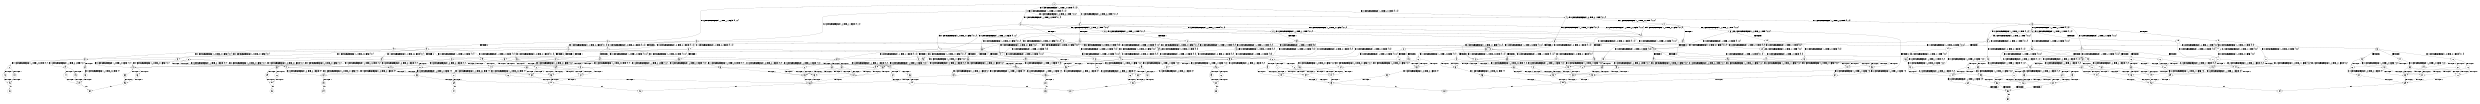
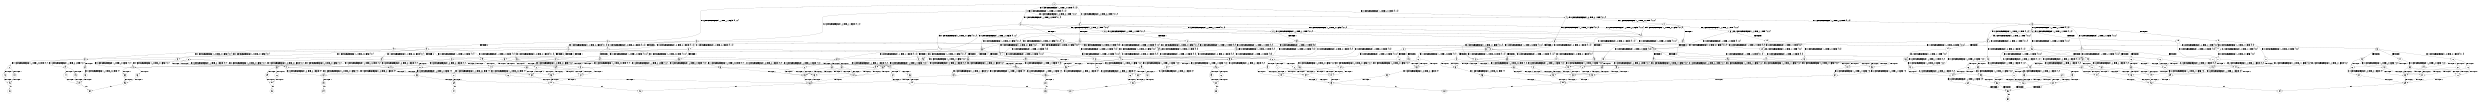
(2047, 68) -> none
(1844, 70) -> (1584, 73)
(130, 72) -> (125, 69)
